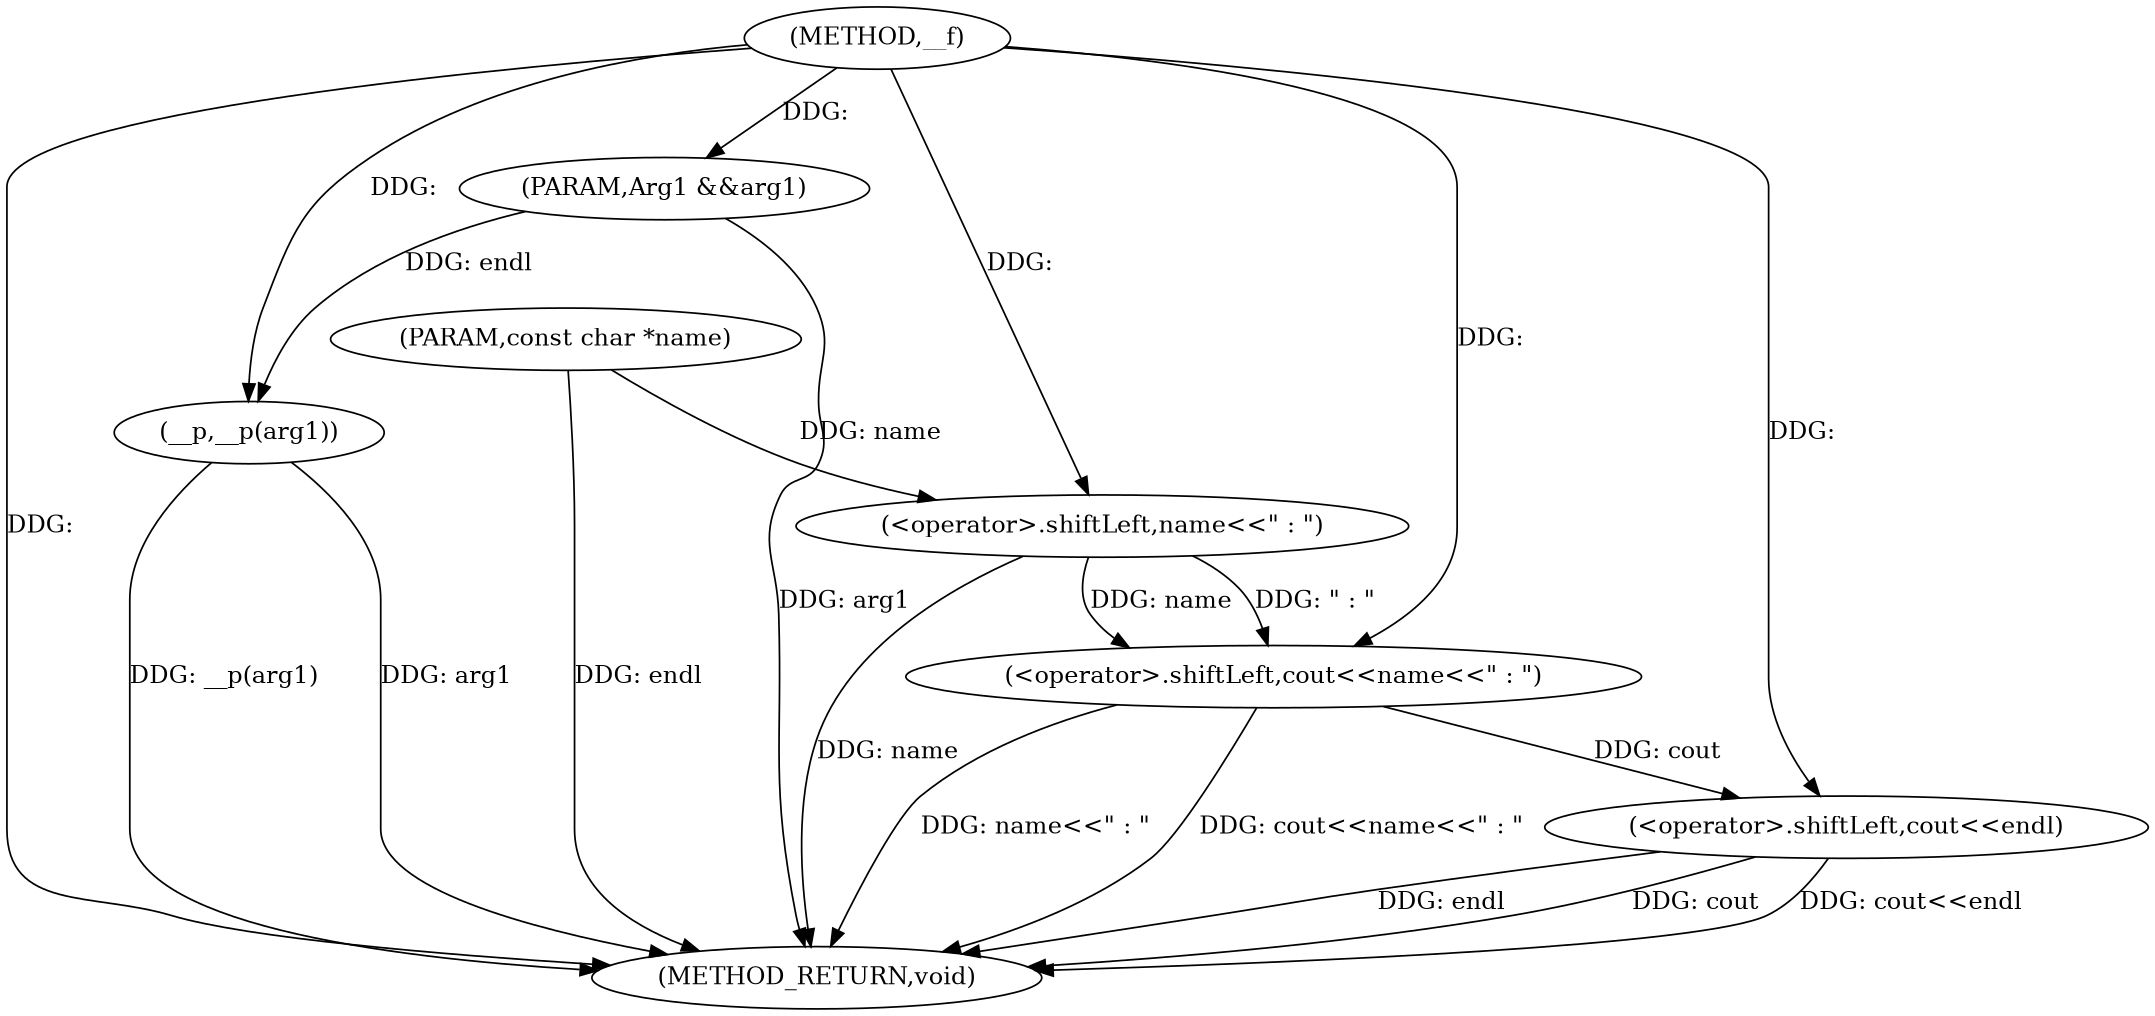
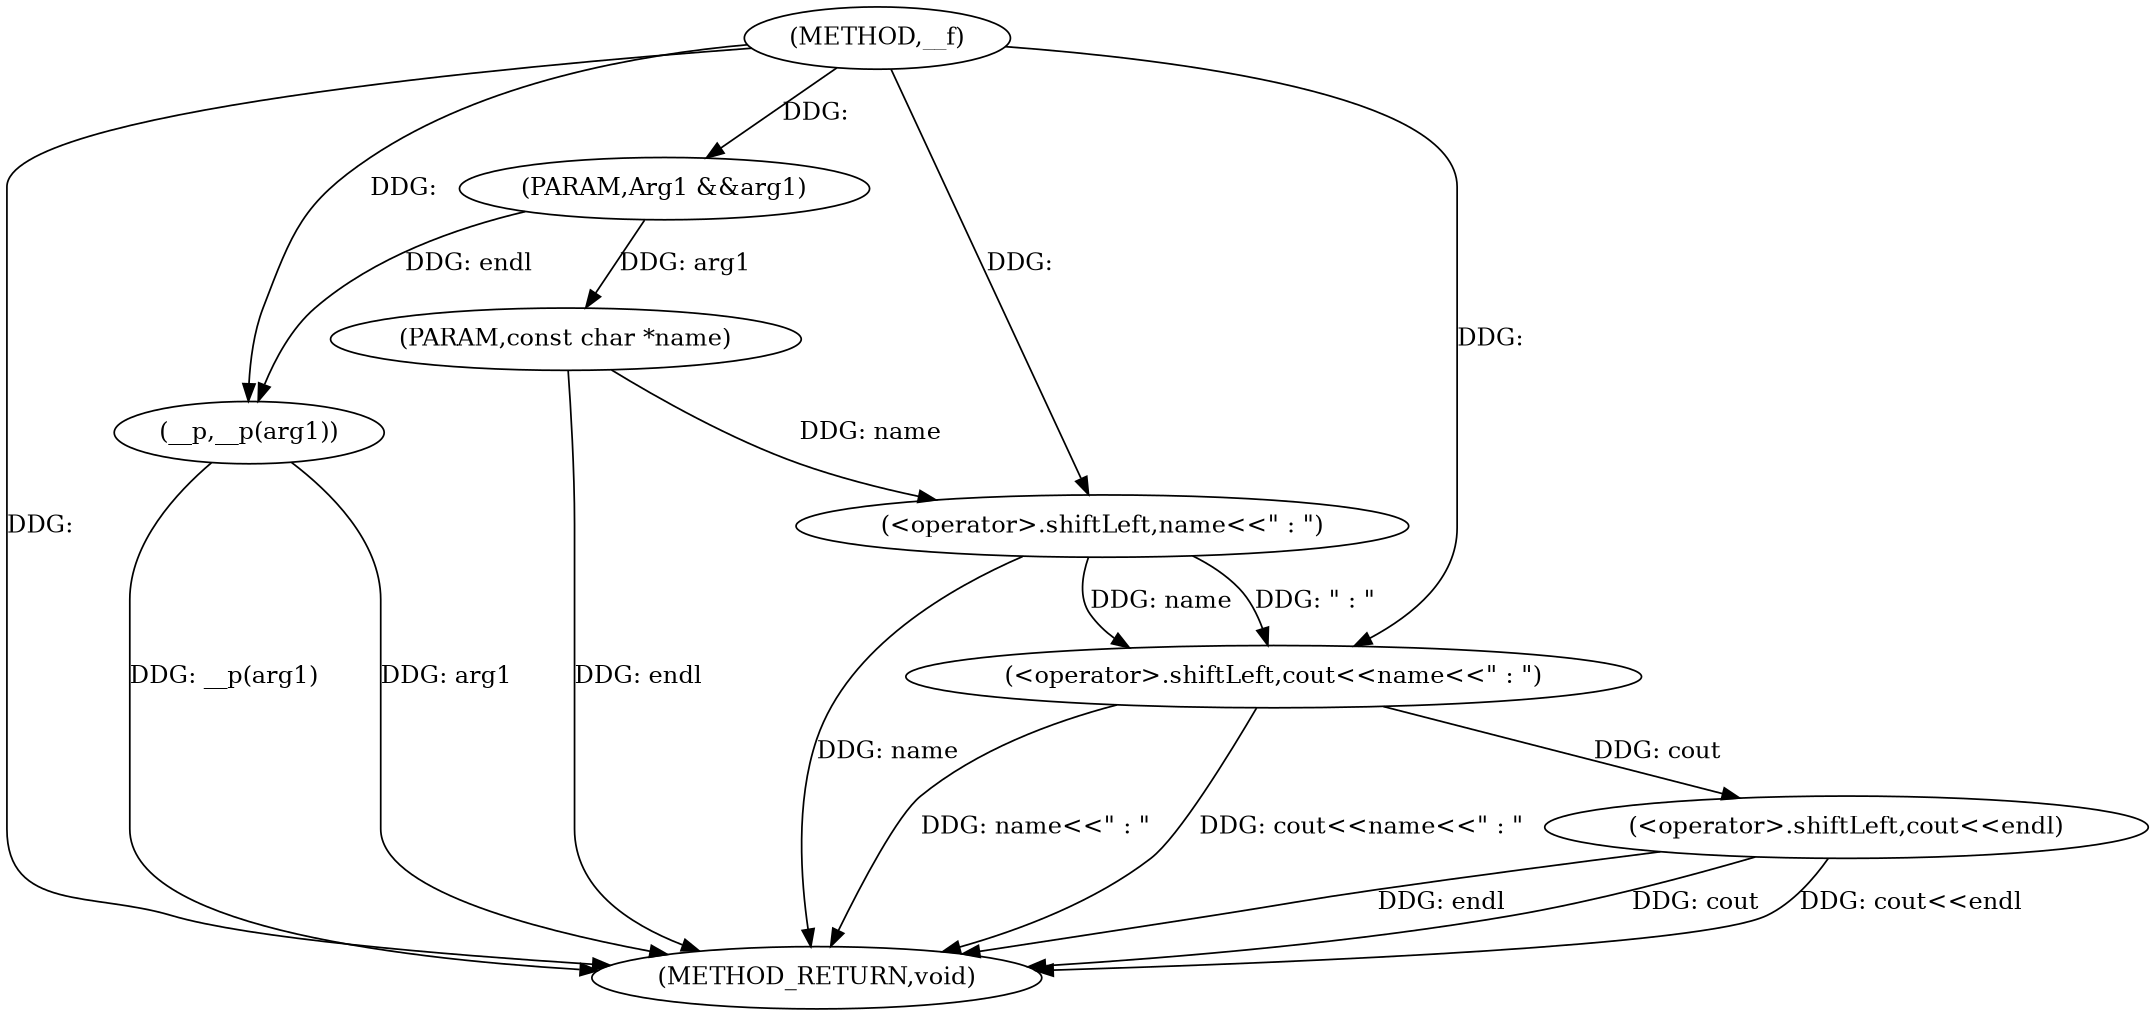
(1693, 139) -> none
(770, 543) -> (620, 257)
